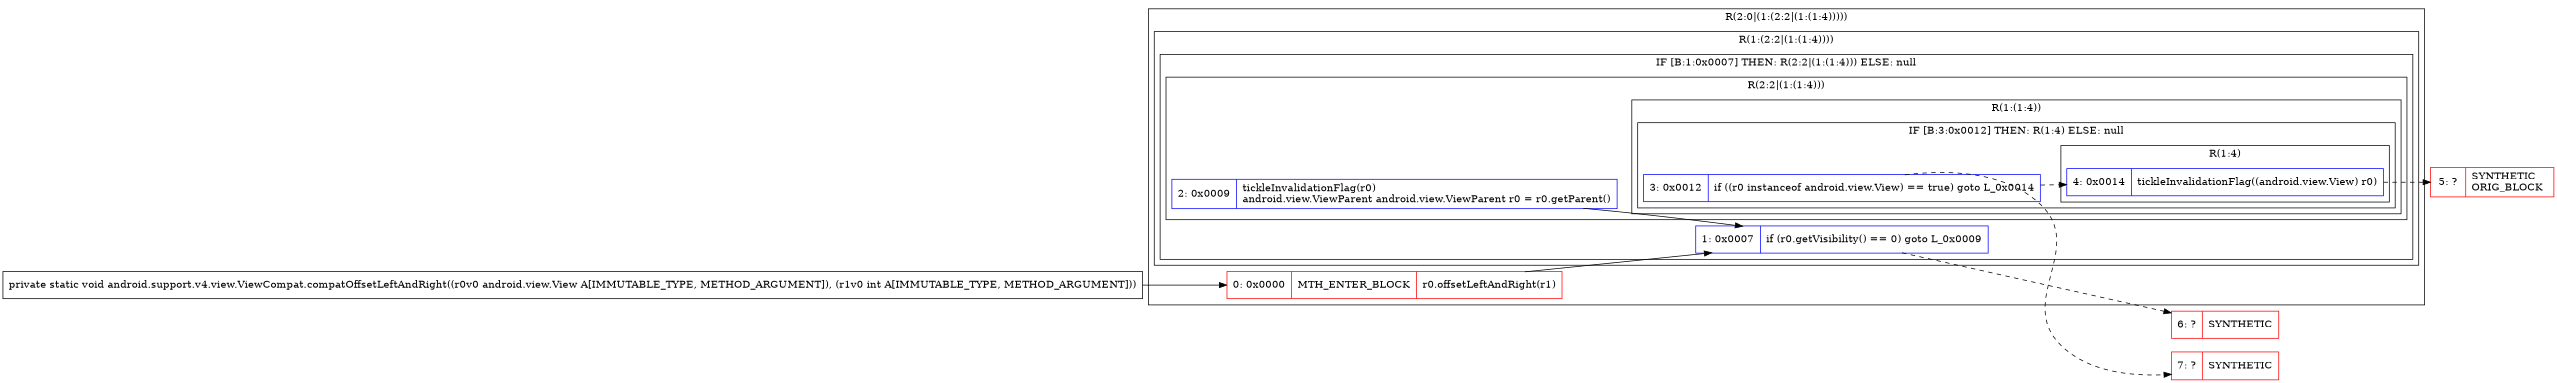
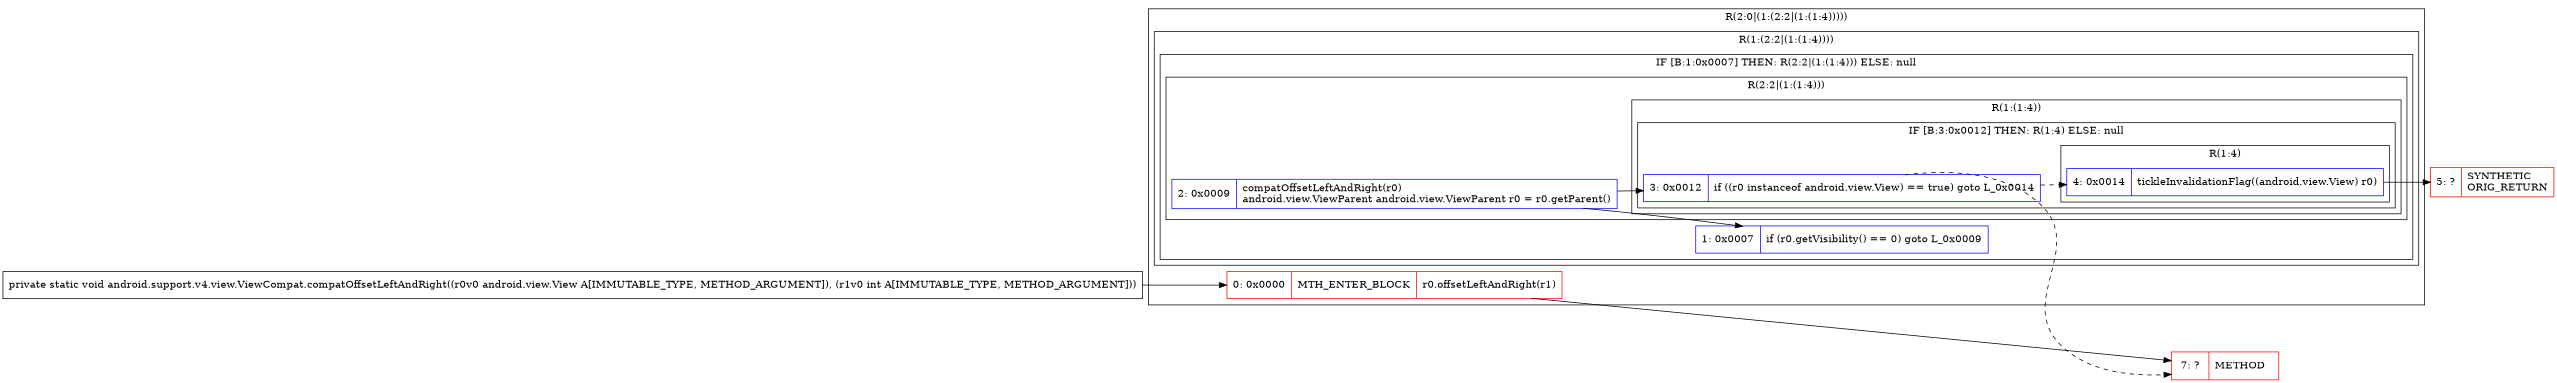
(2403, 182) -> (2403, 182)
(2507, 187) -> (2508, 187)
(1309, 188) -> (1322, 188)
none -> (1627, 191)
(1614, 263) -> (1847, 329)
(2225, 325) -> none
(2241, 366) -> (2240, 366)
